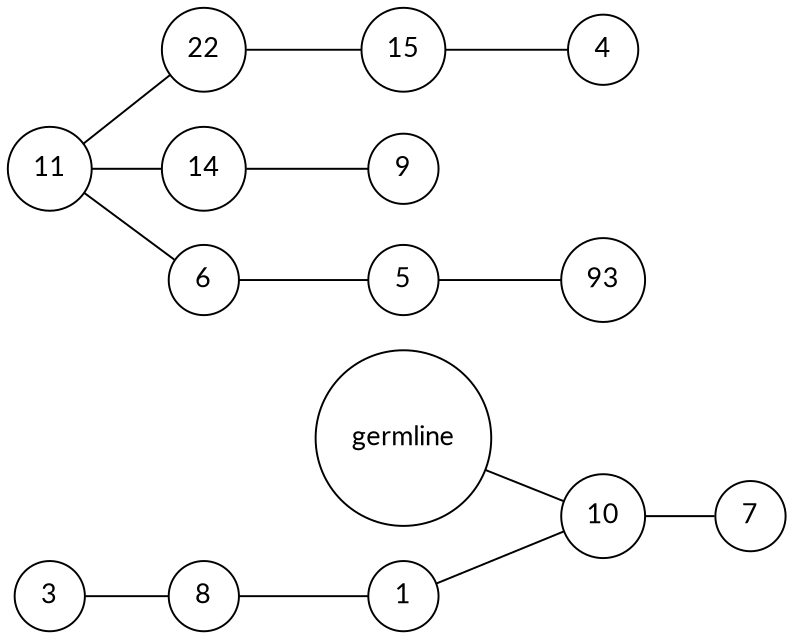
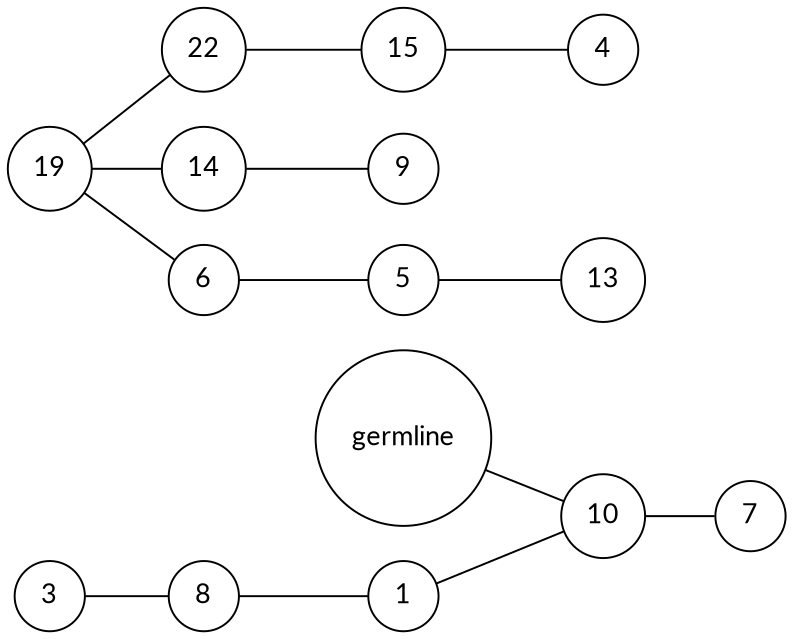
(50, 169) -> (50, 169)
(603, 280) -> (603, 280)
